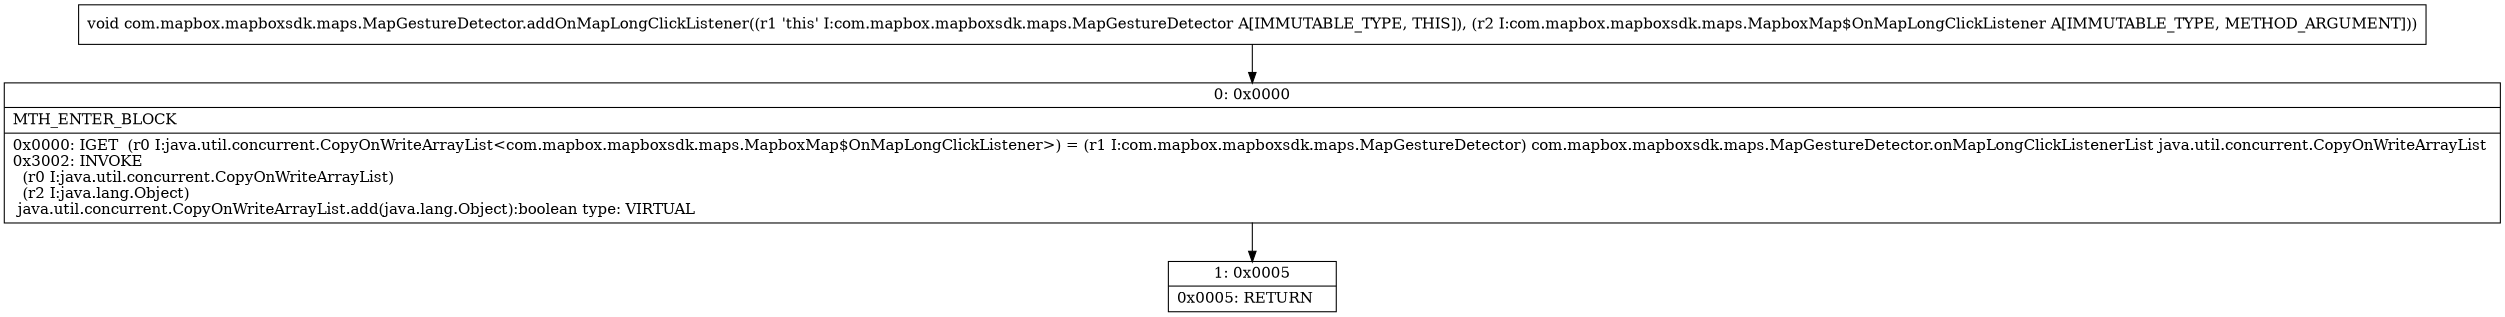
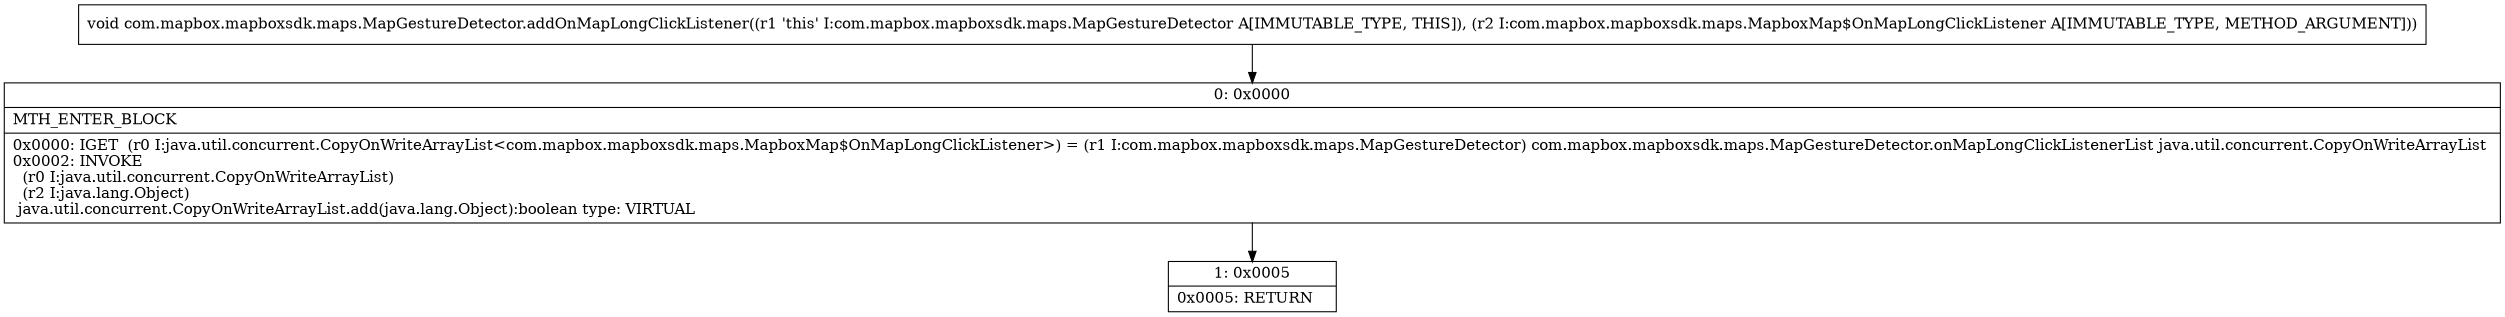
(83, 161) -> (83, 161)
